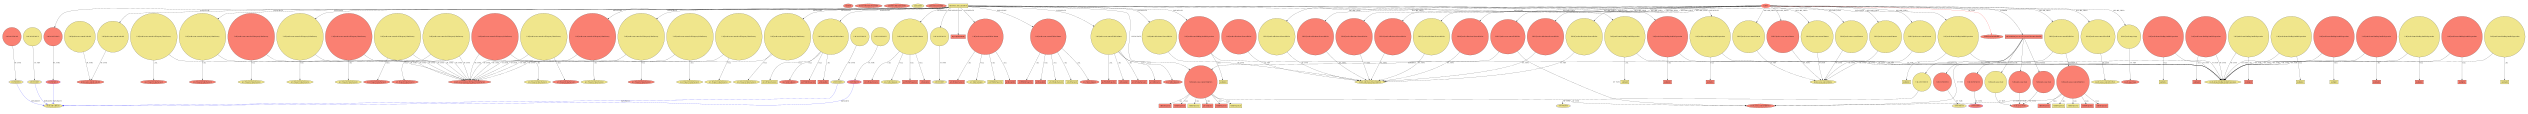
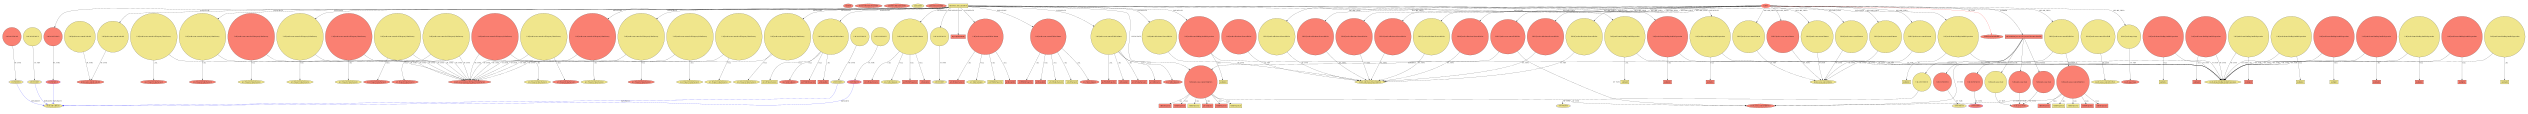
(1931, 7) -> none
